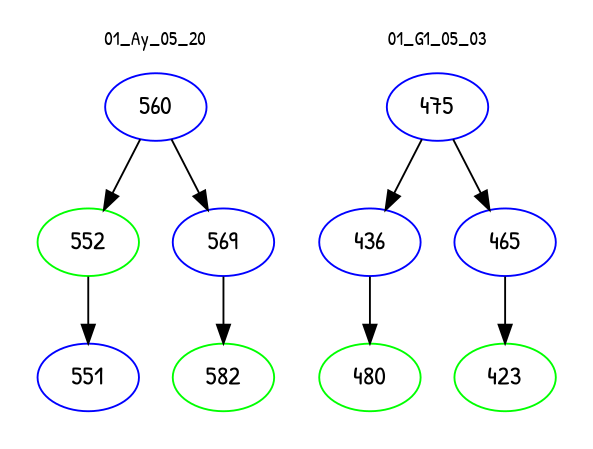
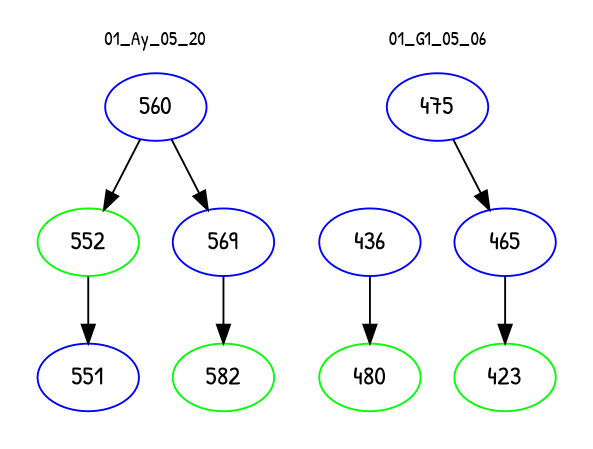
(438, 40) -> (438, 40)
(408, 166) -> none
